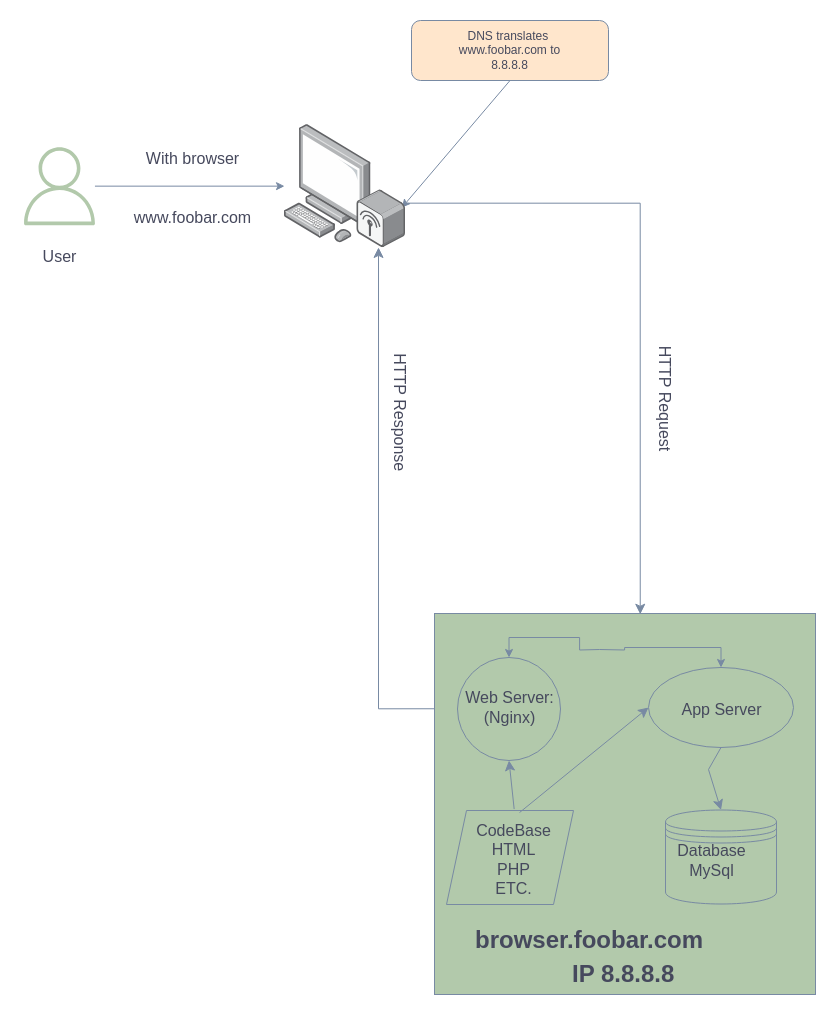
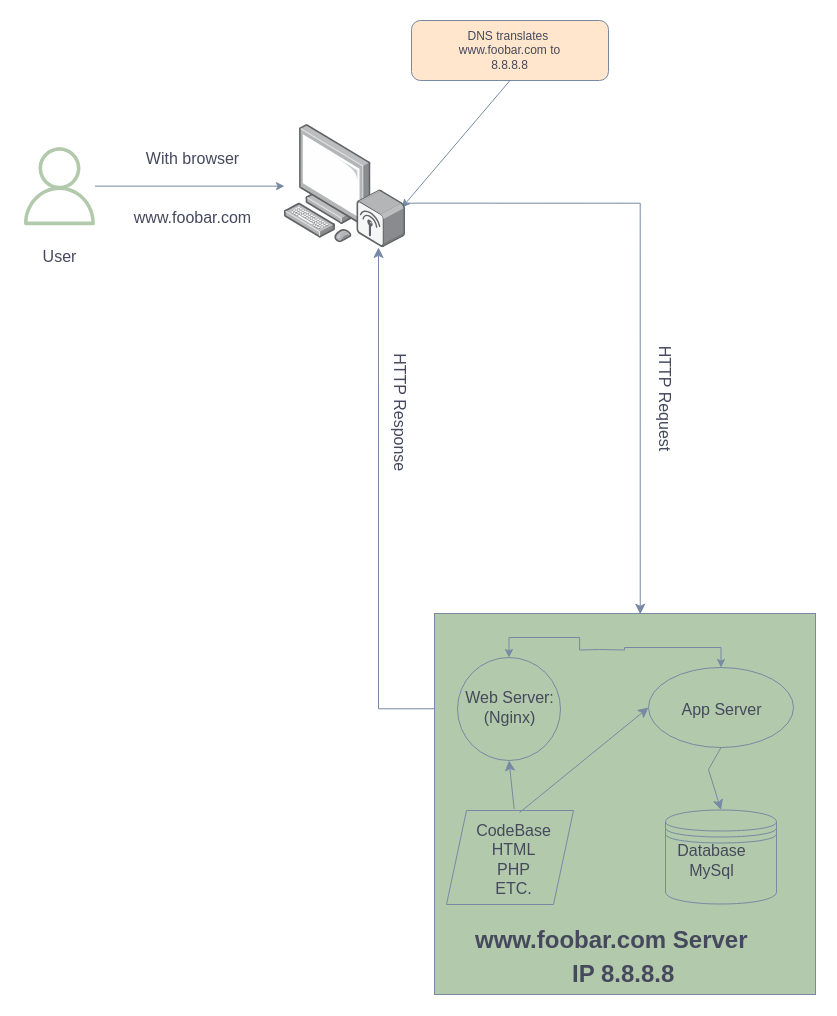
(555, 918) -> (541, 918)
